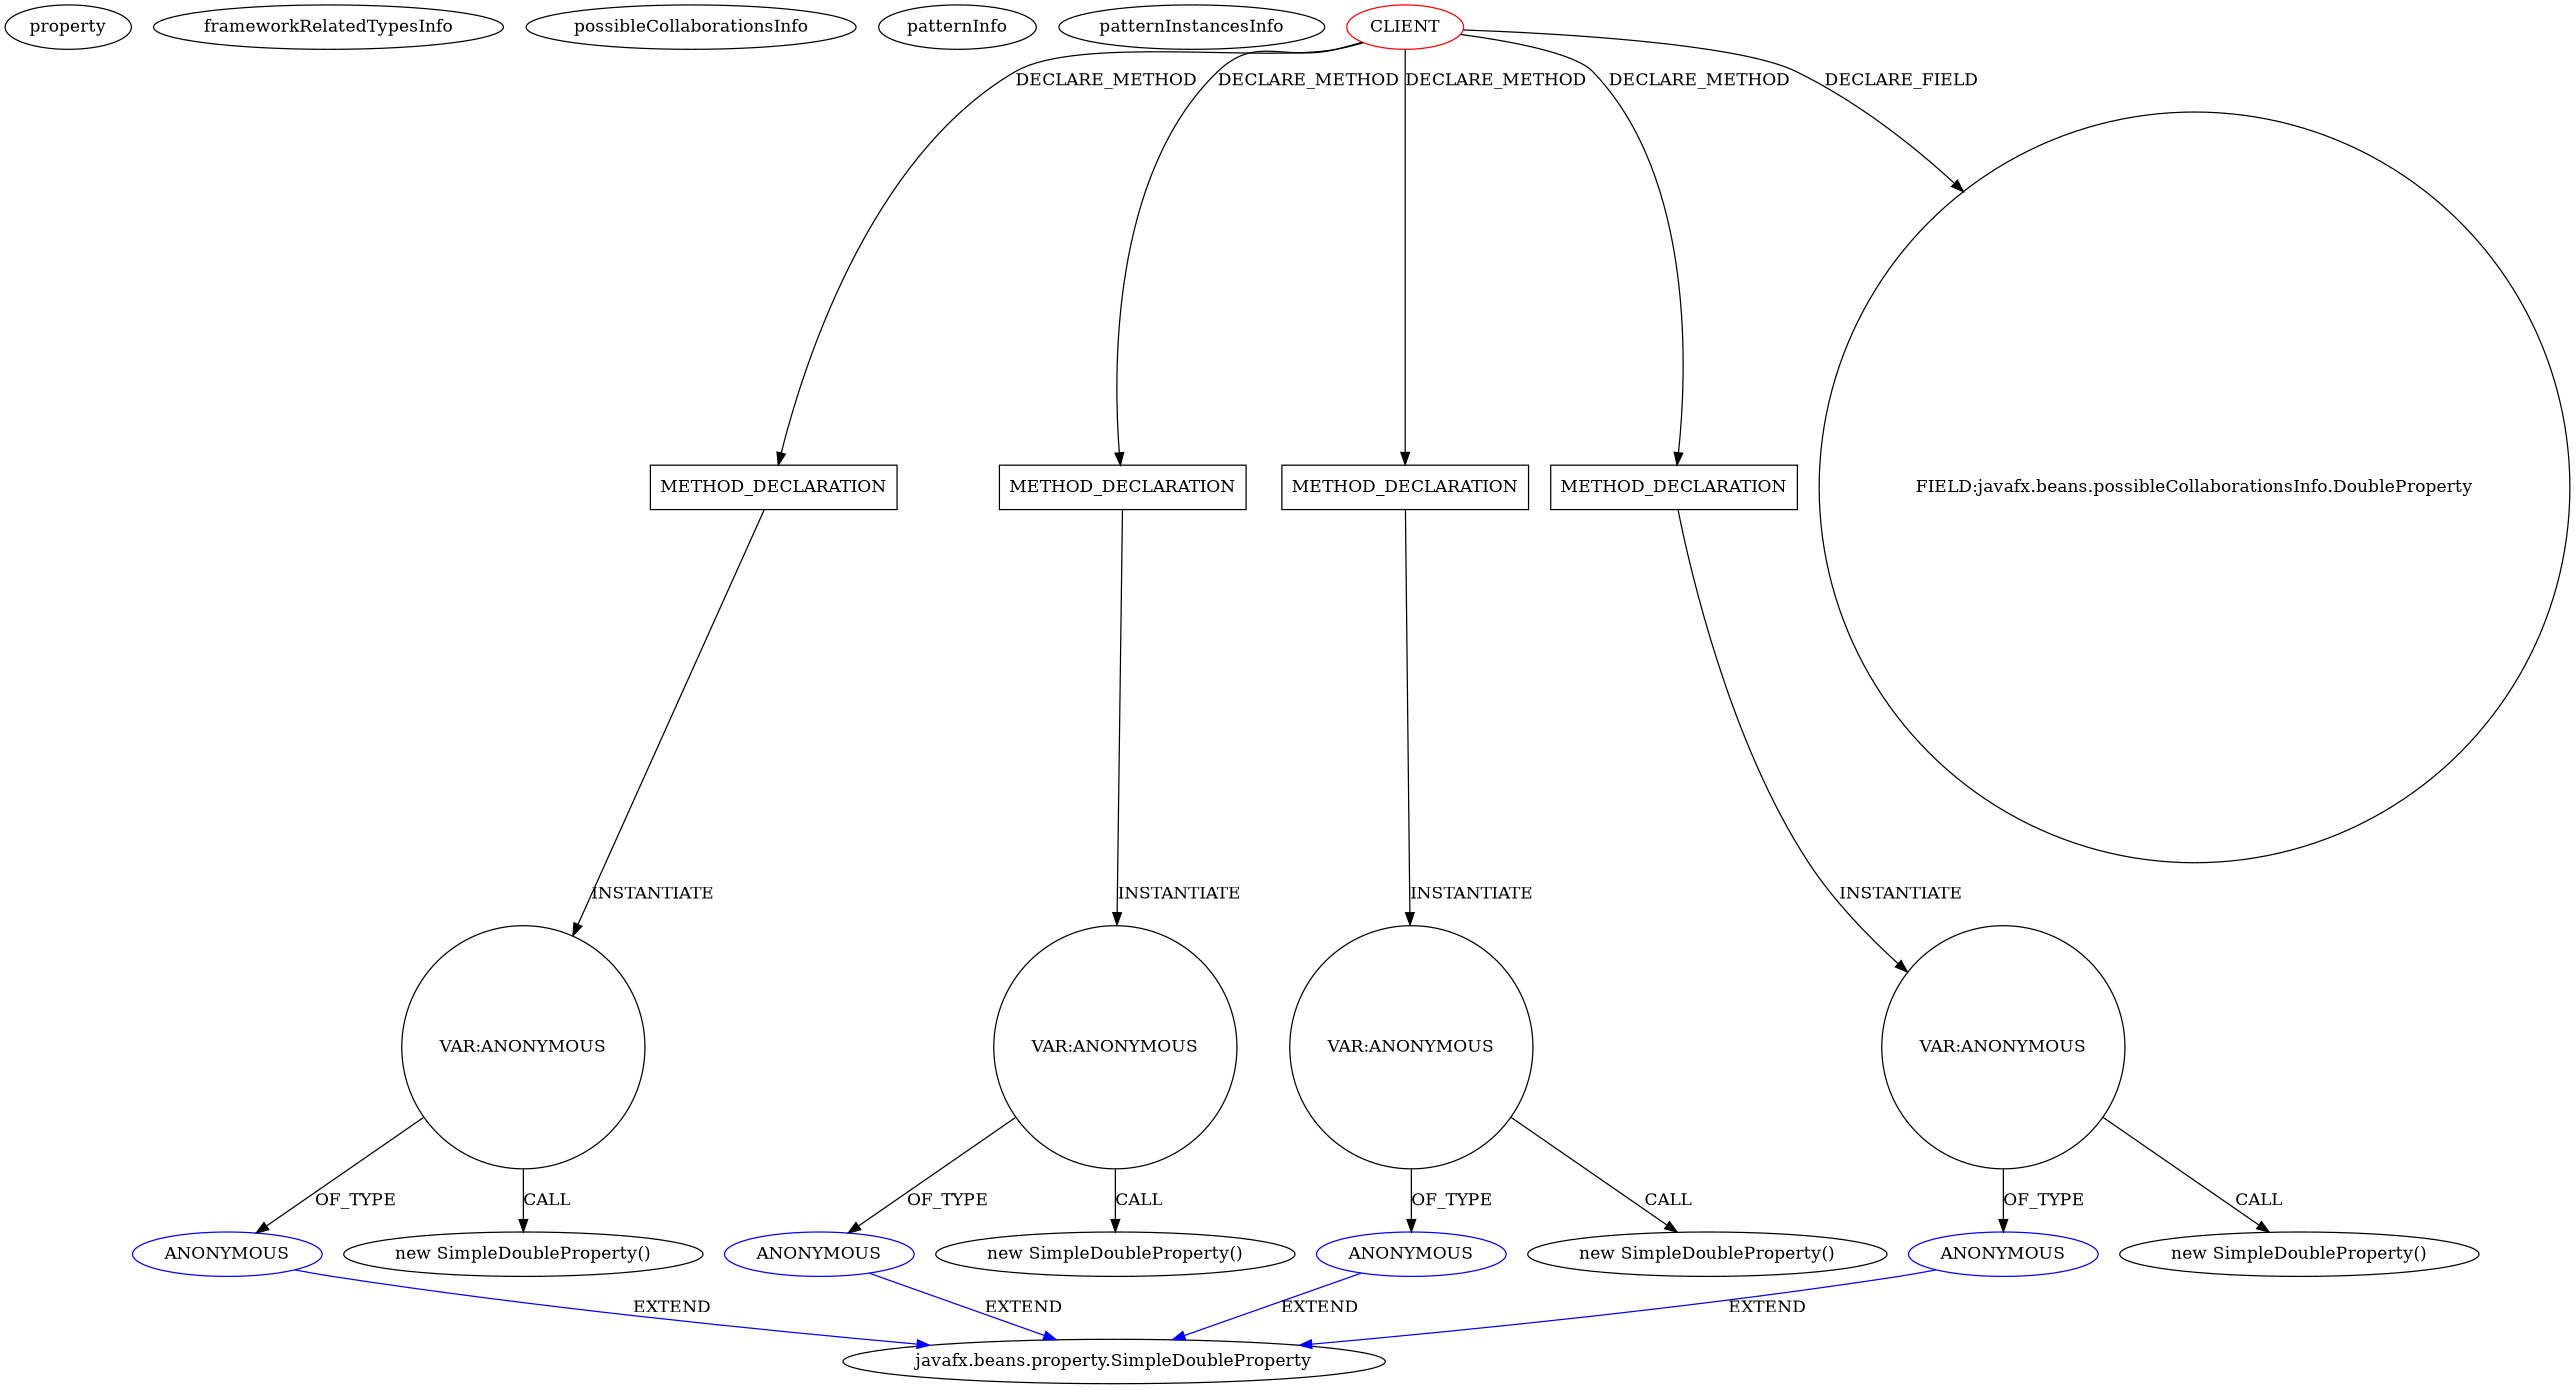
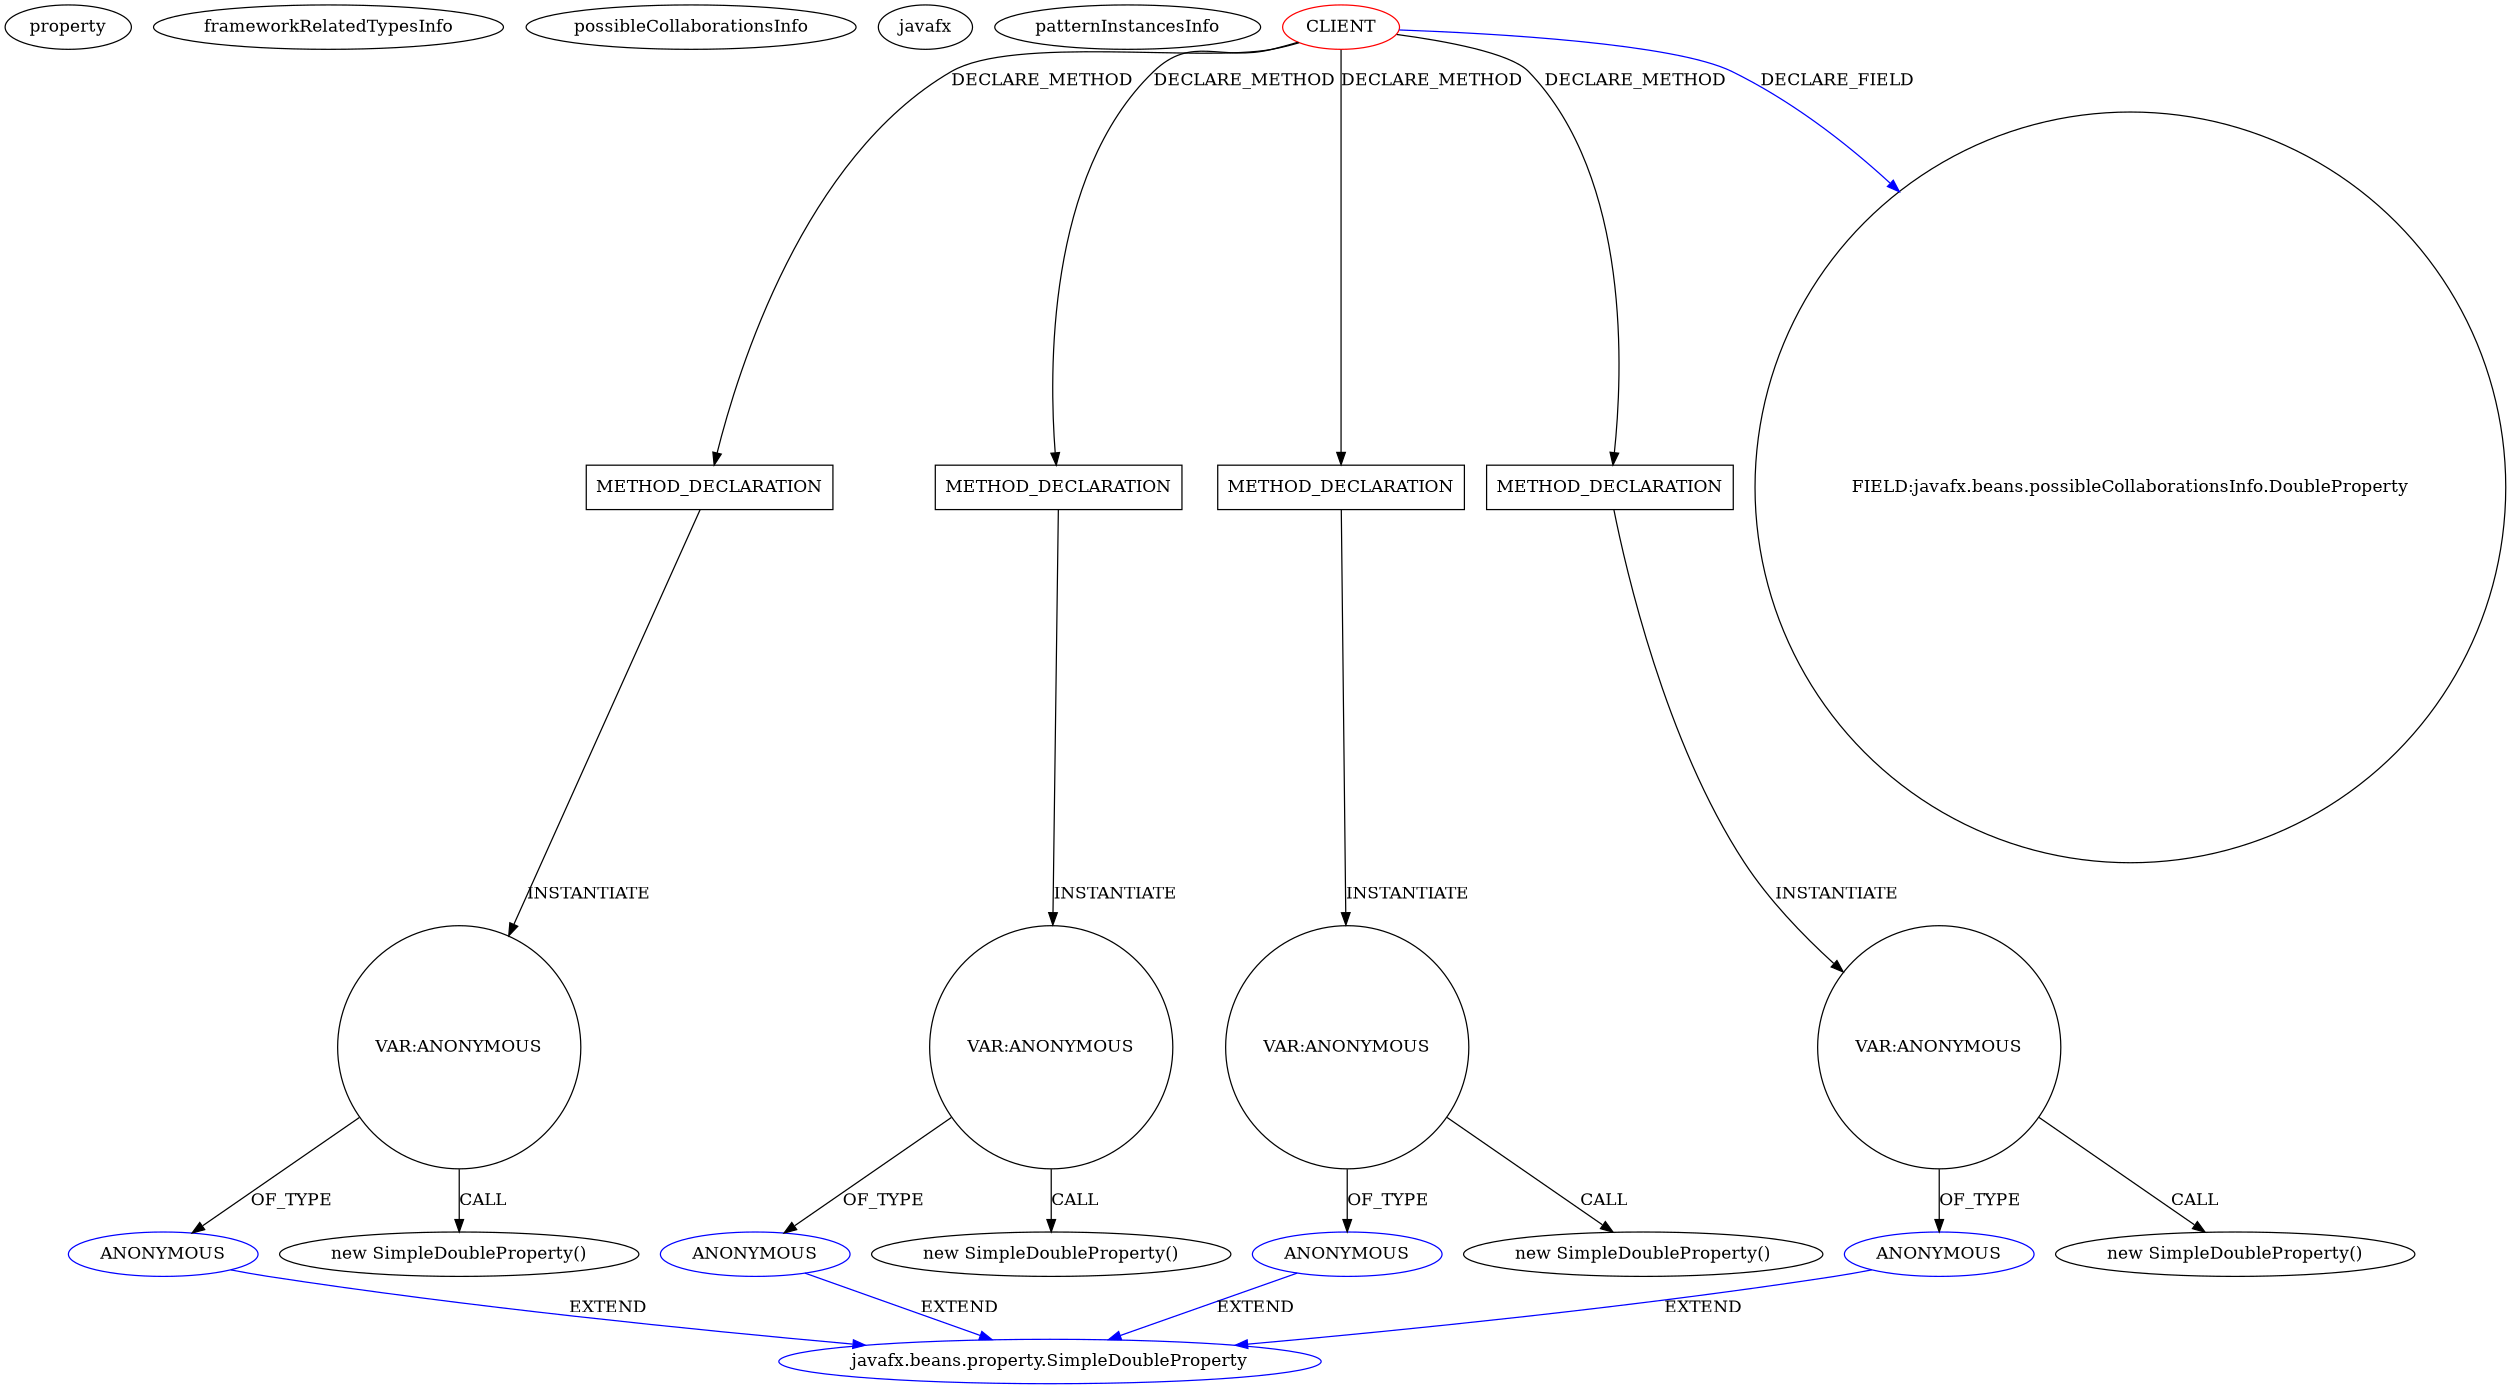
(957, 27) -> (925, 27)
(1727, 53) -> (1663, 53)
(1114, 1361) -> (1050, 1361)
